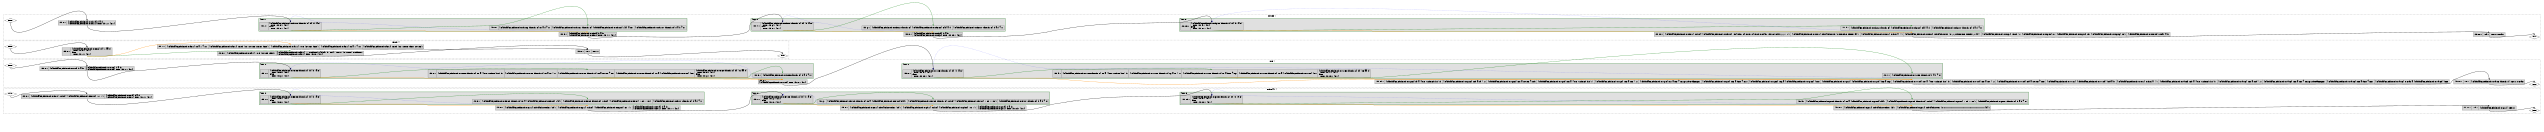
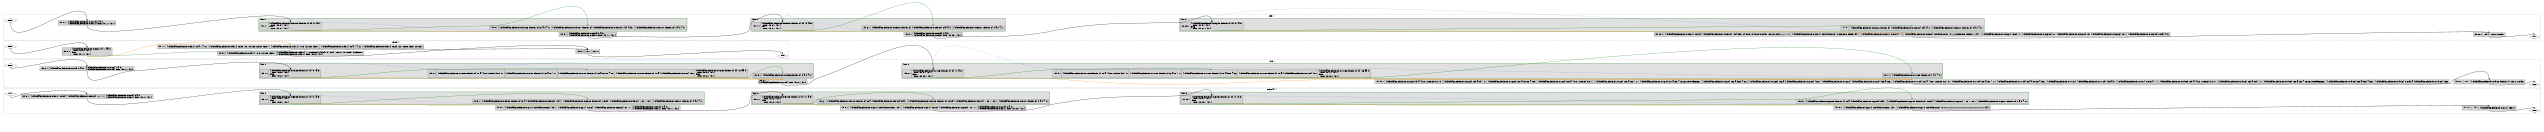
(1272, 16) -> (1272, 16)
